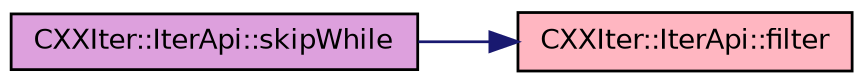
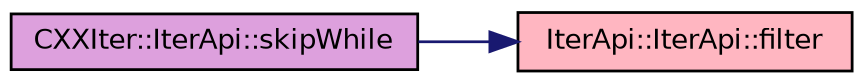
(685, 42) -> (685, 42)
